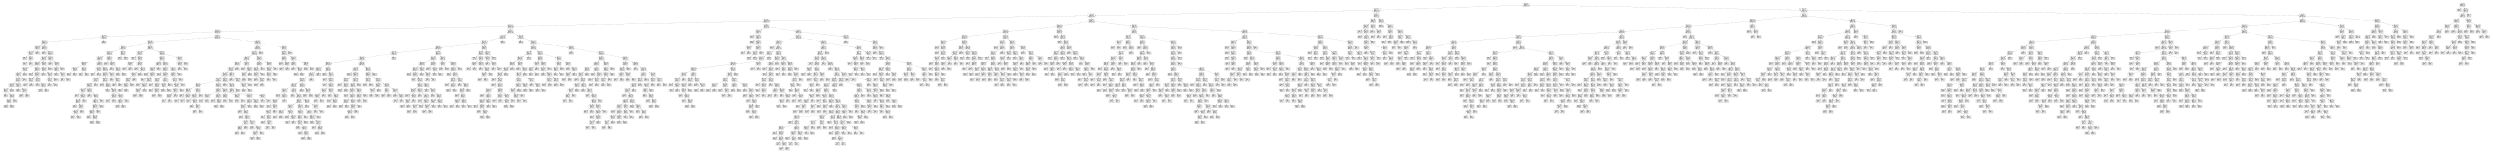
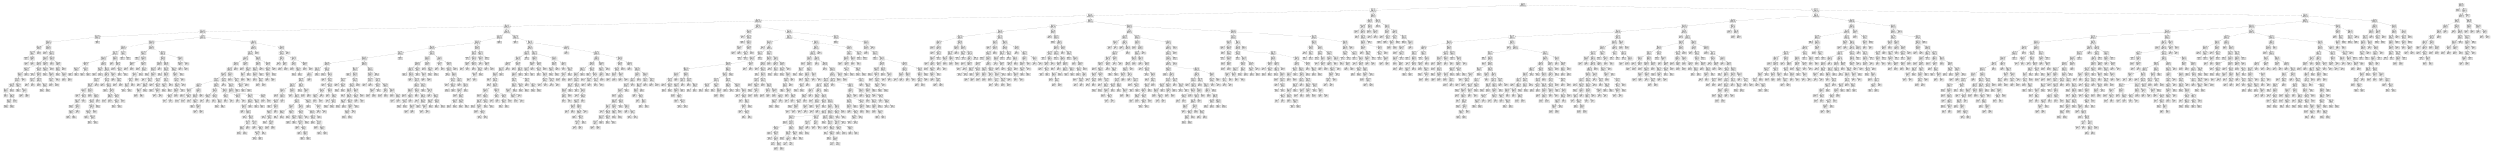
(2368, 48) -> none
